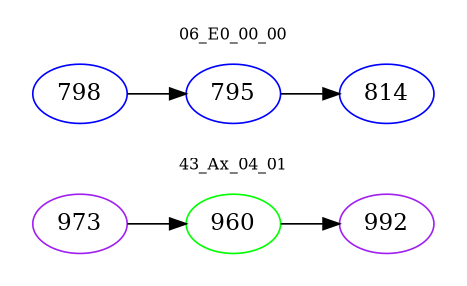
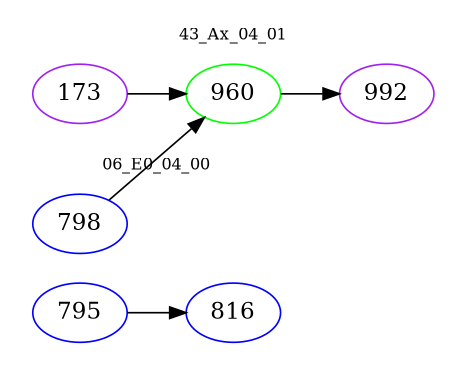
(233, 35) -> (157, 165)
(148, 94) -> (150, 164)
(387, 94) -> (233, 313)
(80, 224) -> (80, 94)
